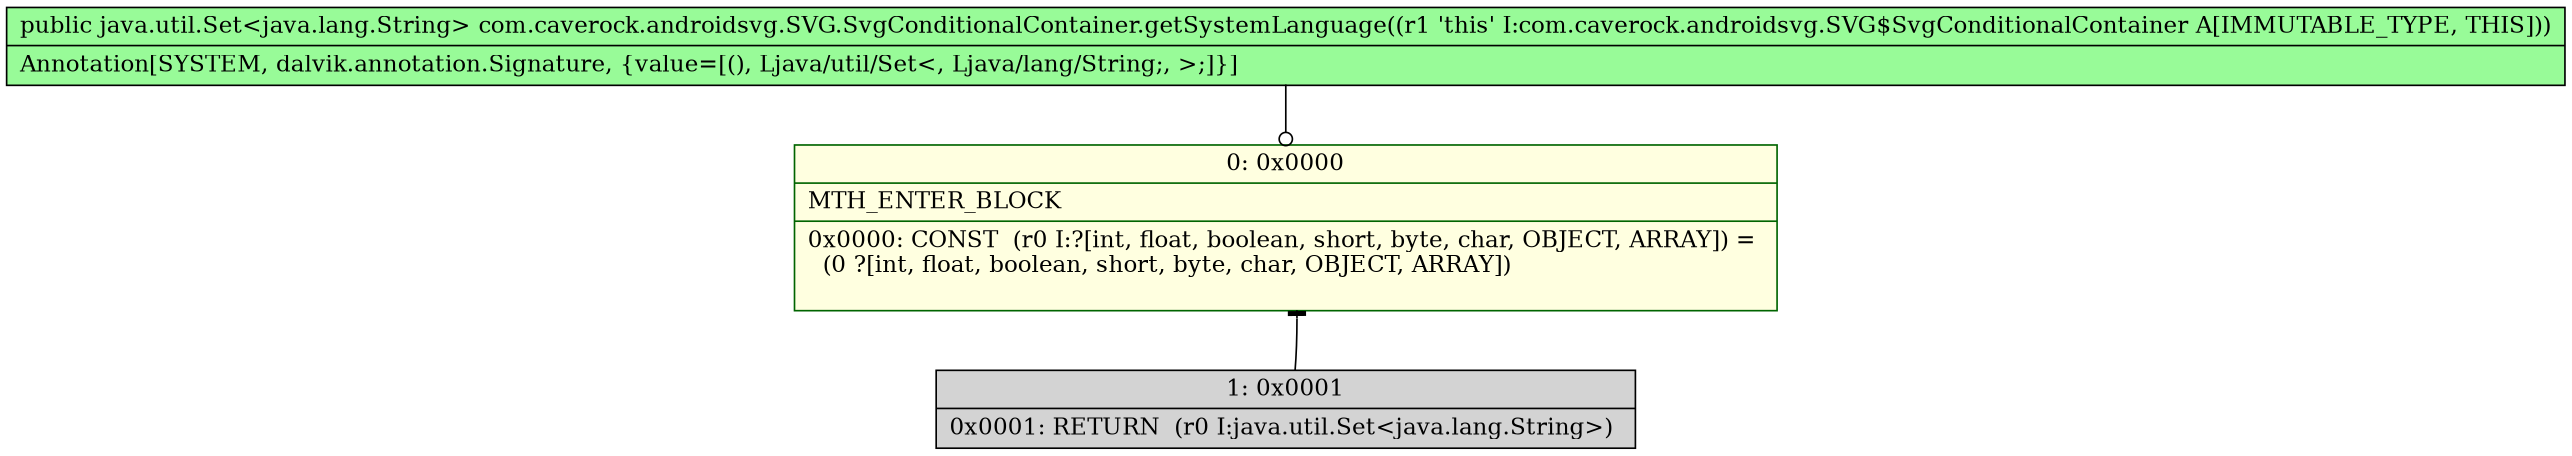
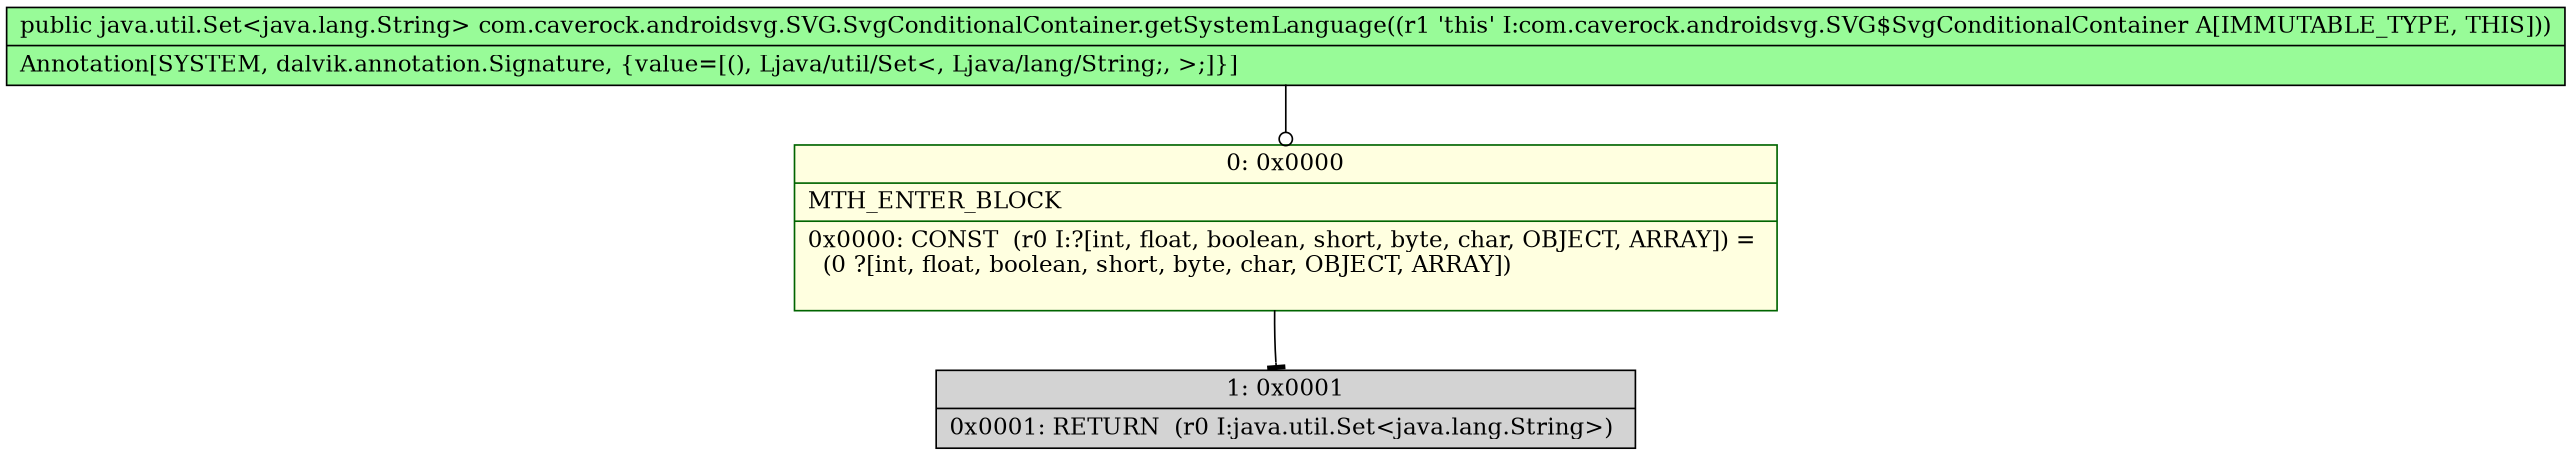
(1297, 345) -> (1275, 336)
